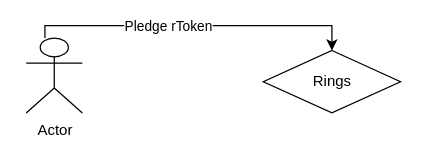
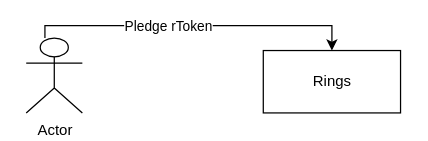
(332, 82) -> (332, 82)
